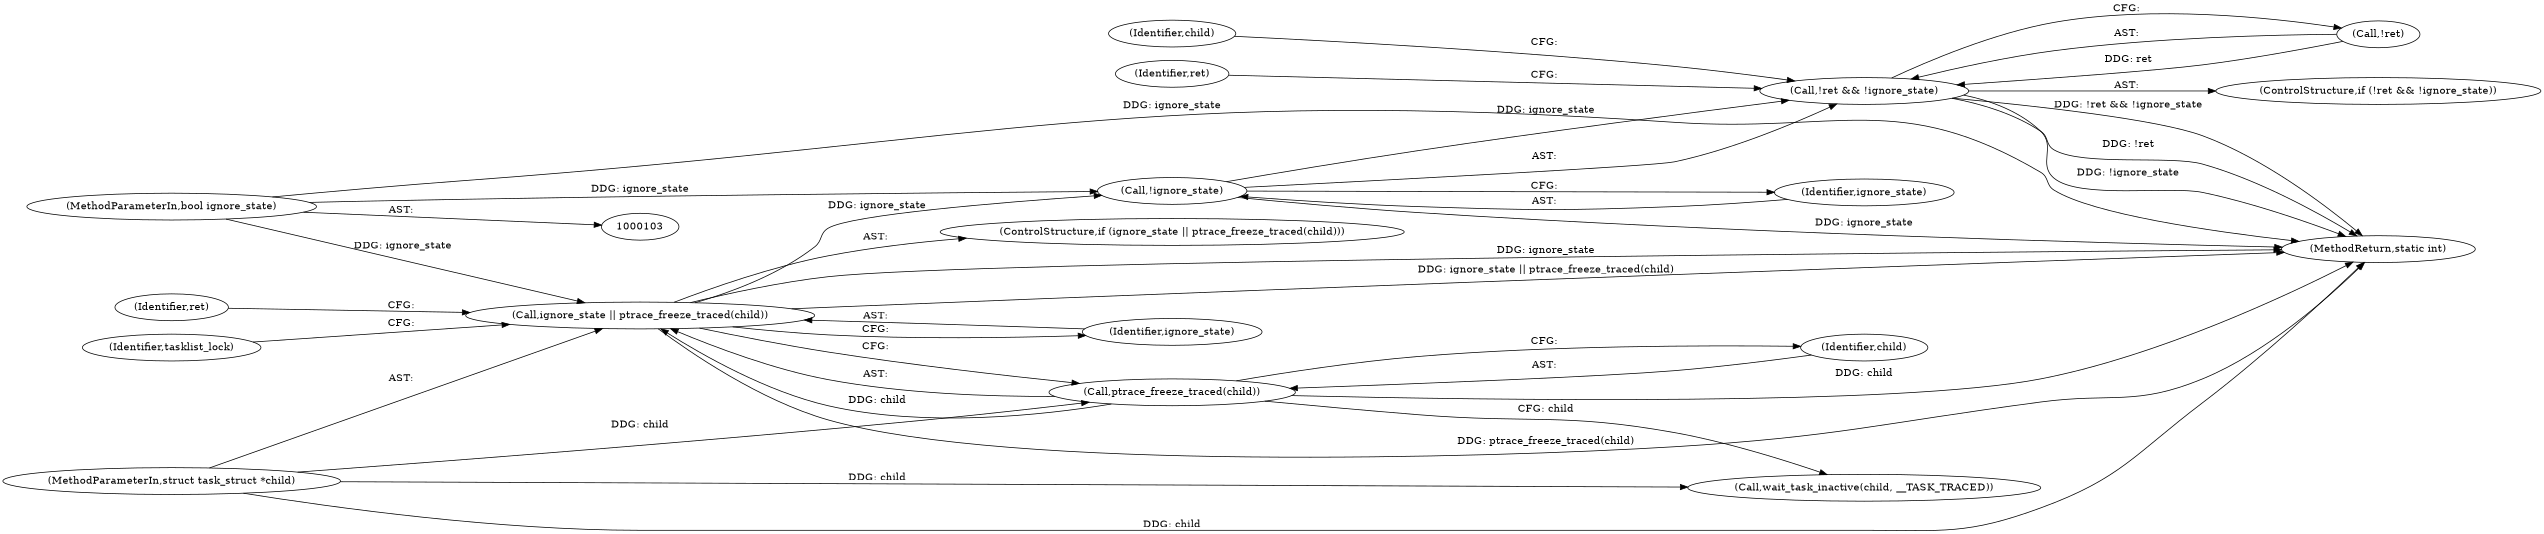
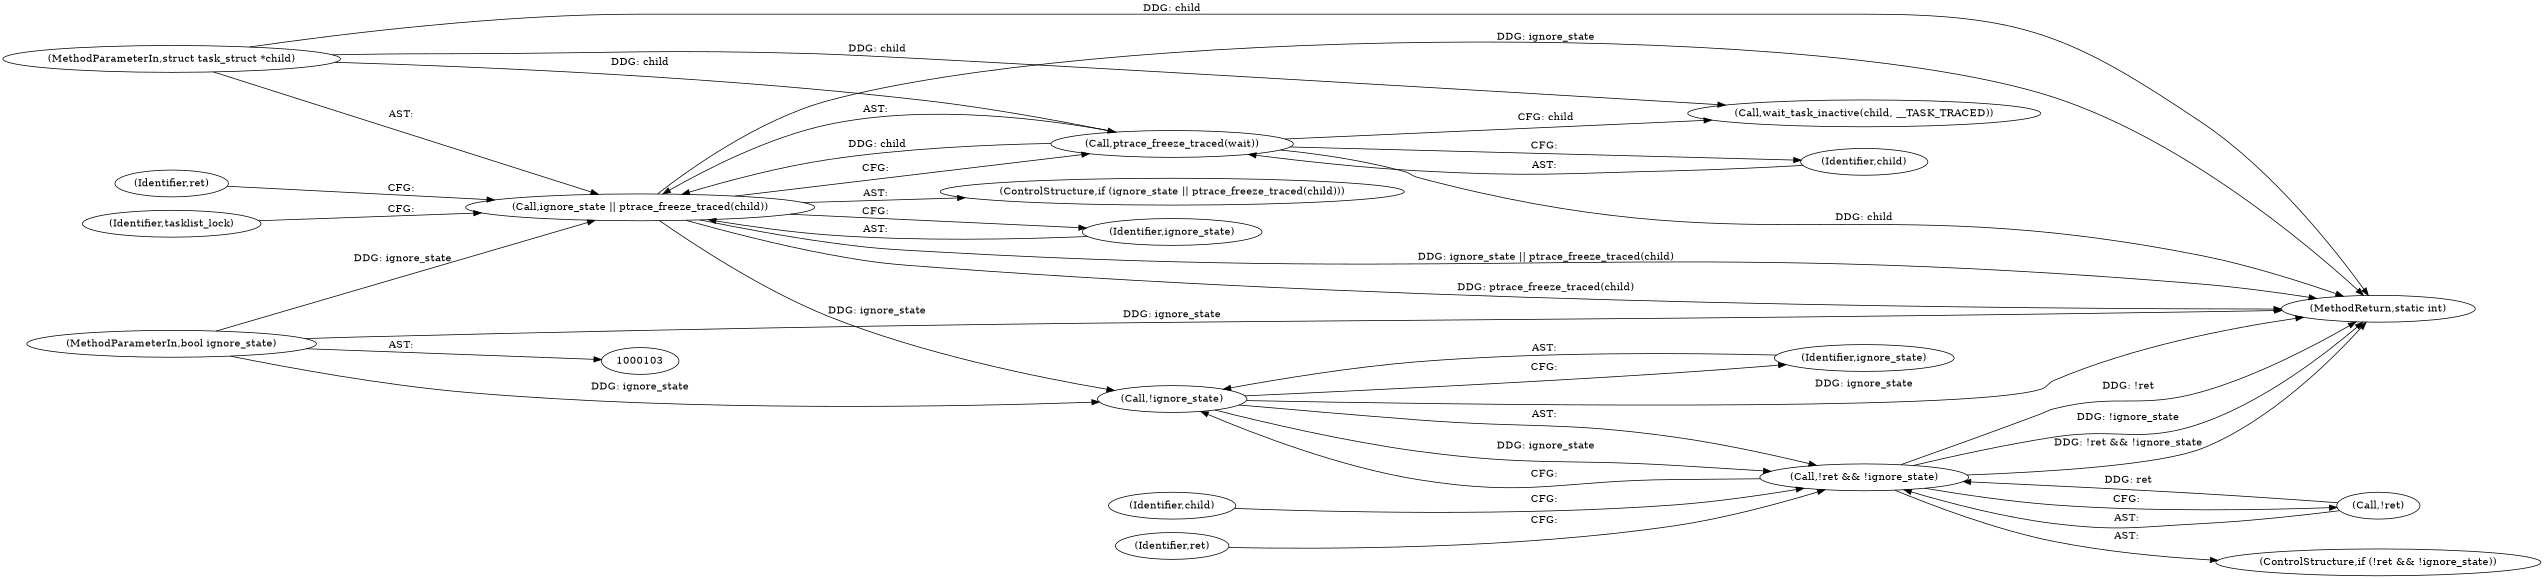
(1172, 392) -> (1172, 144)
none -> (1479, 486)
